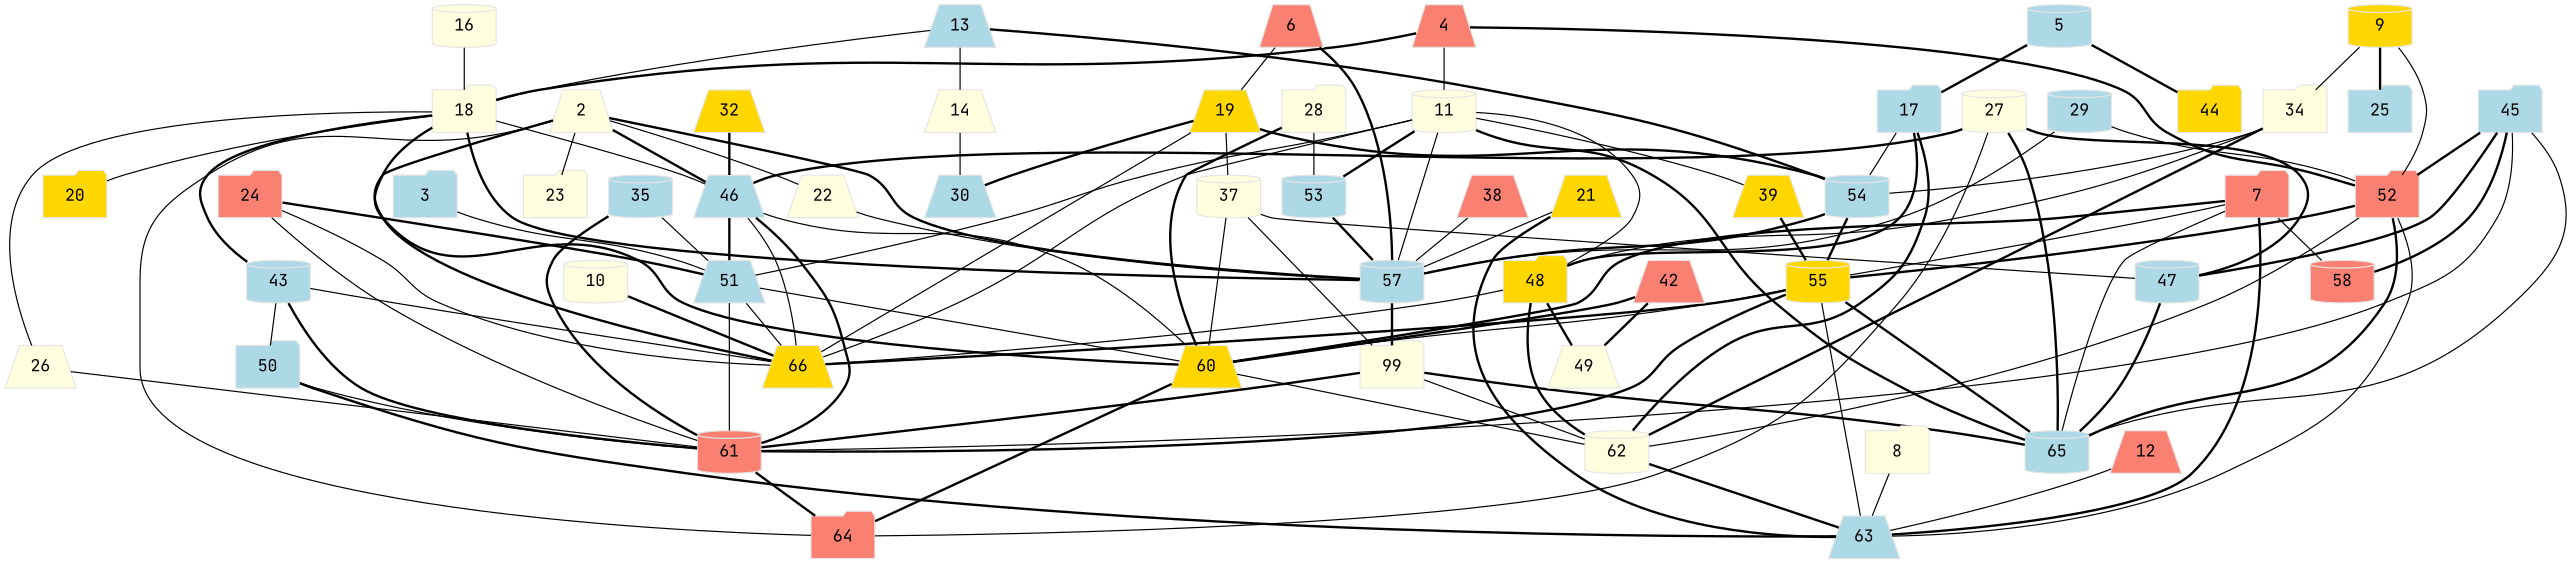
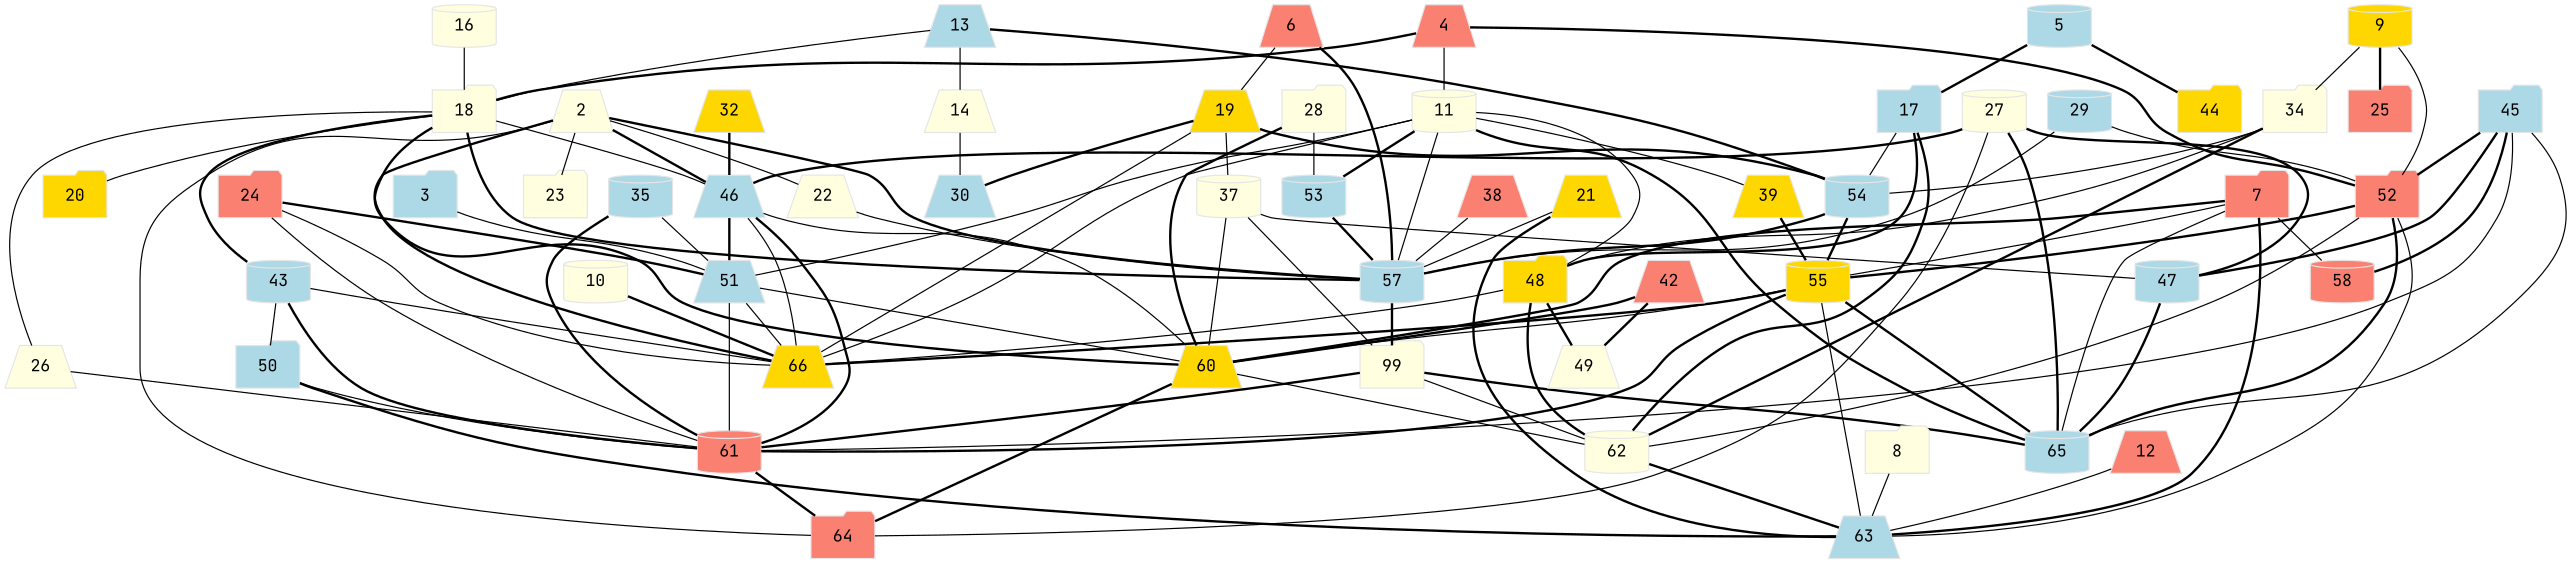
(2380, 111) -> (2380, 111)
